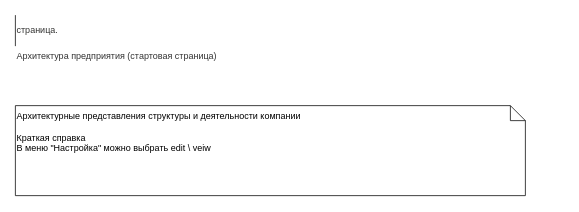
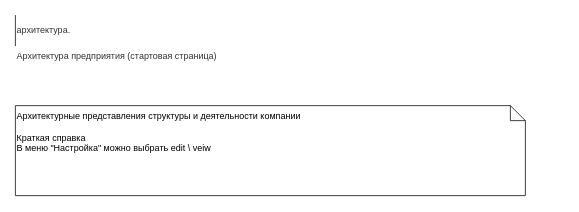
(38, 30) -> (46, 30)
